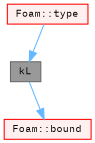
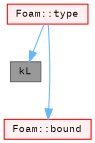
(35, 96) -> (50, 67)
